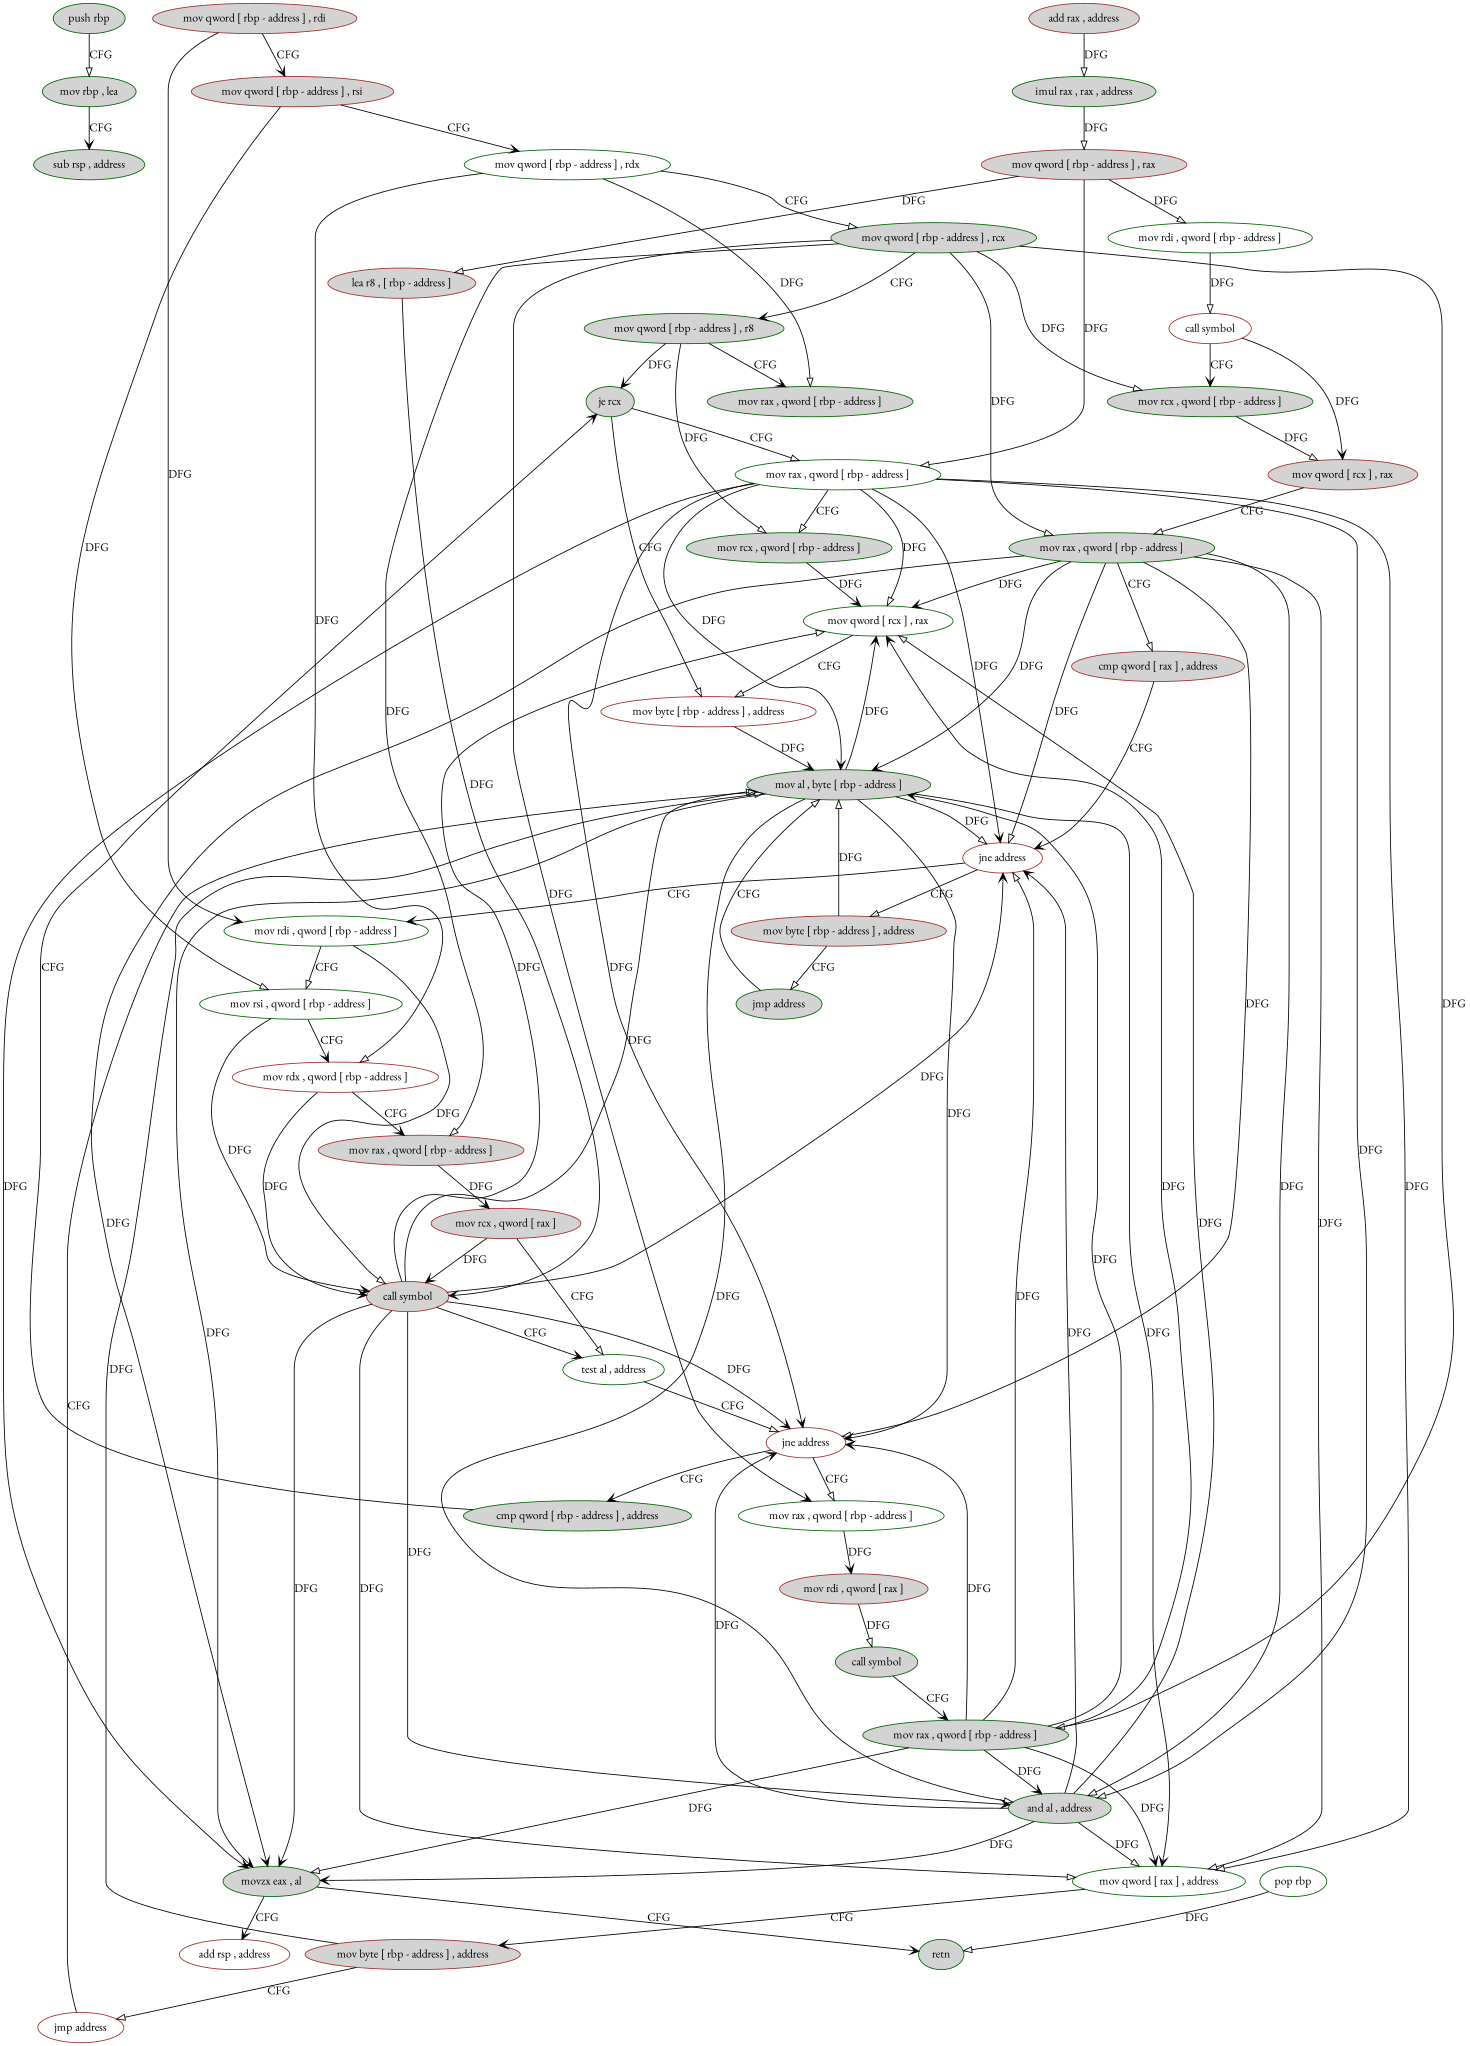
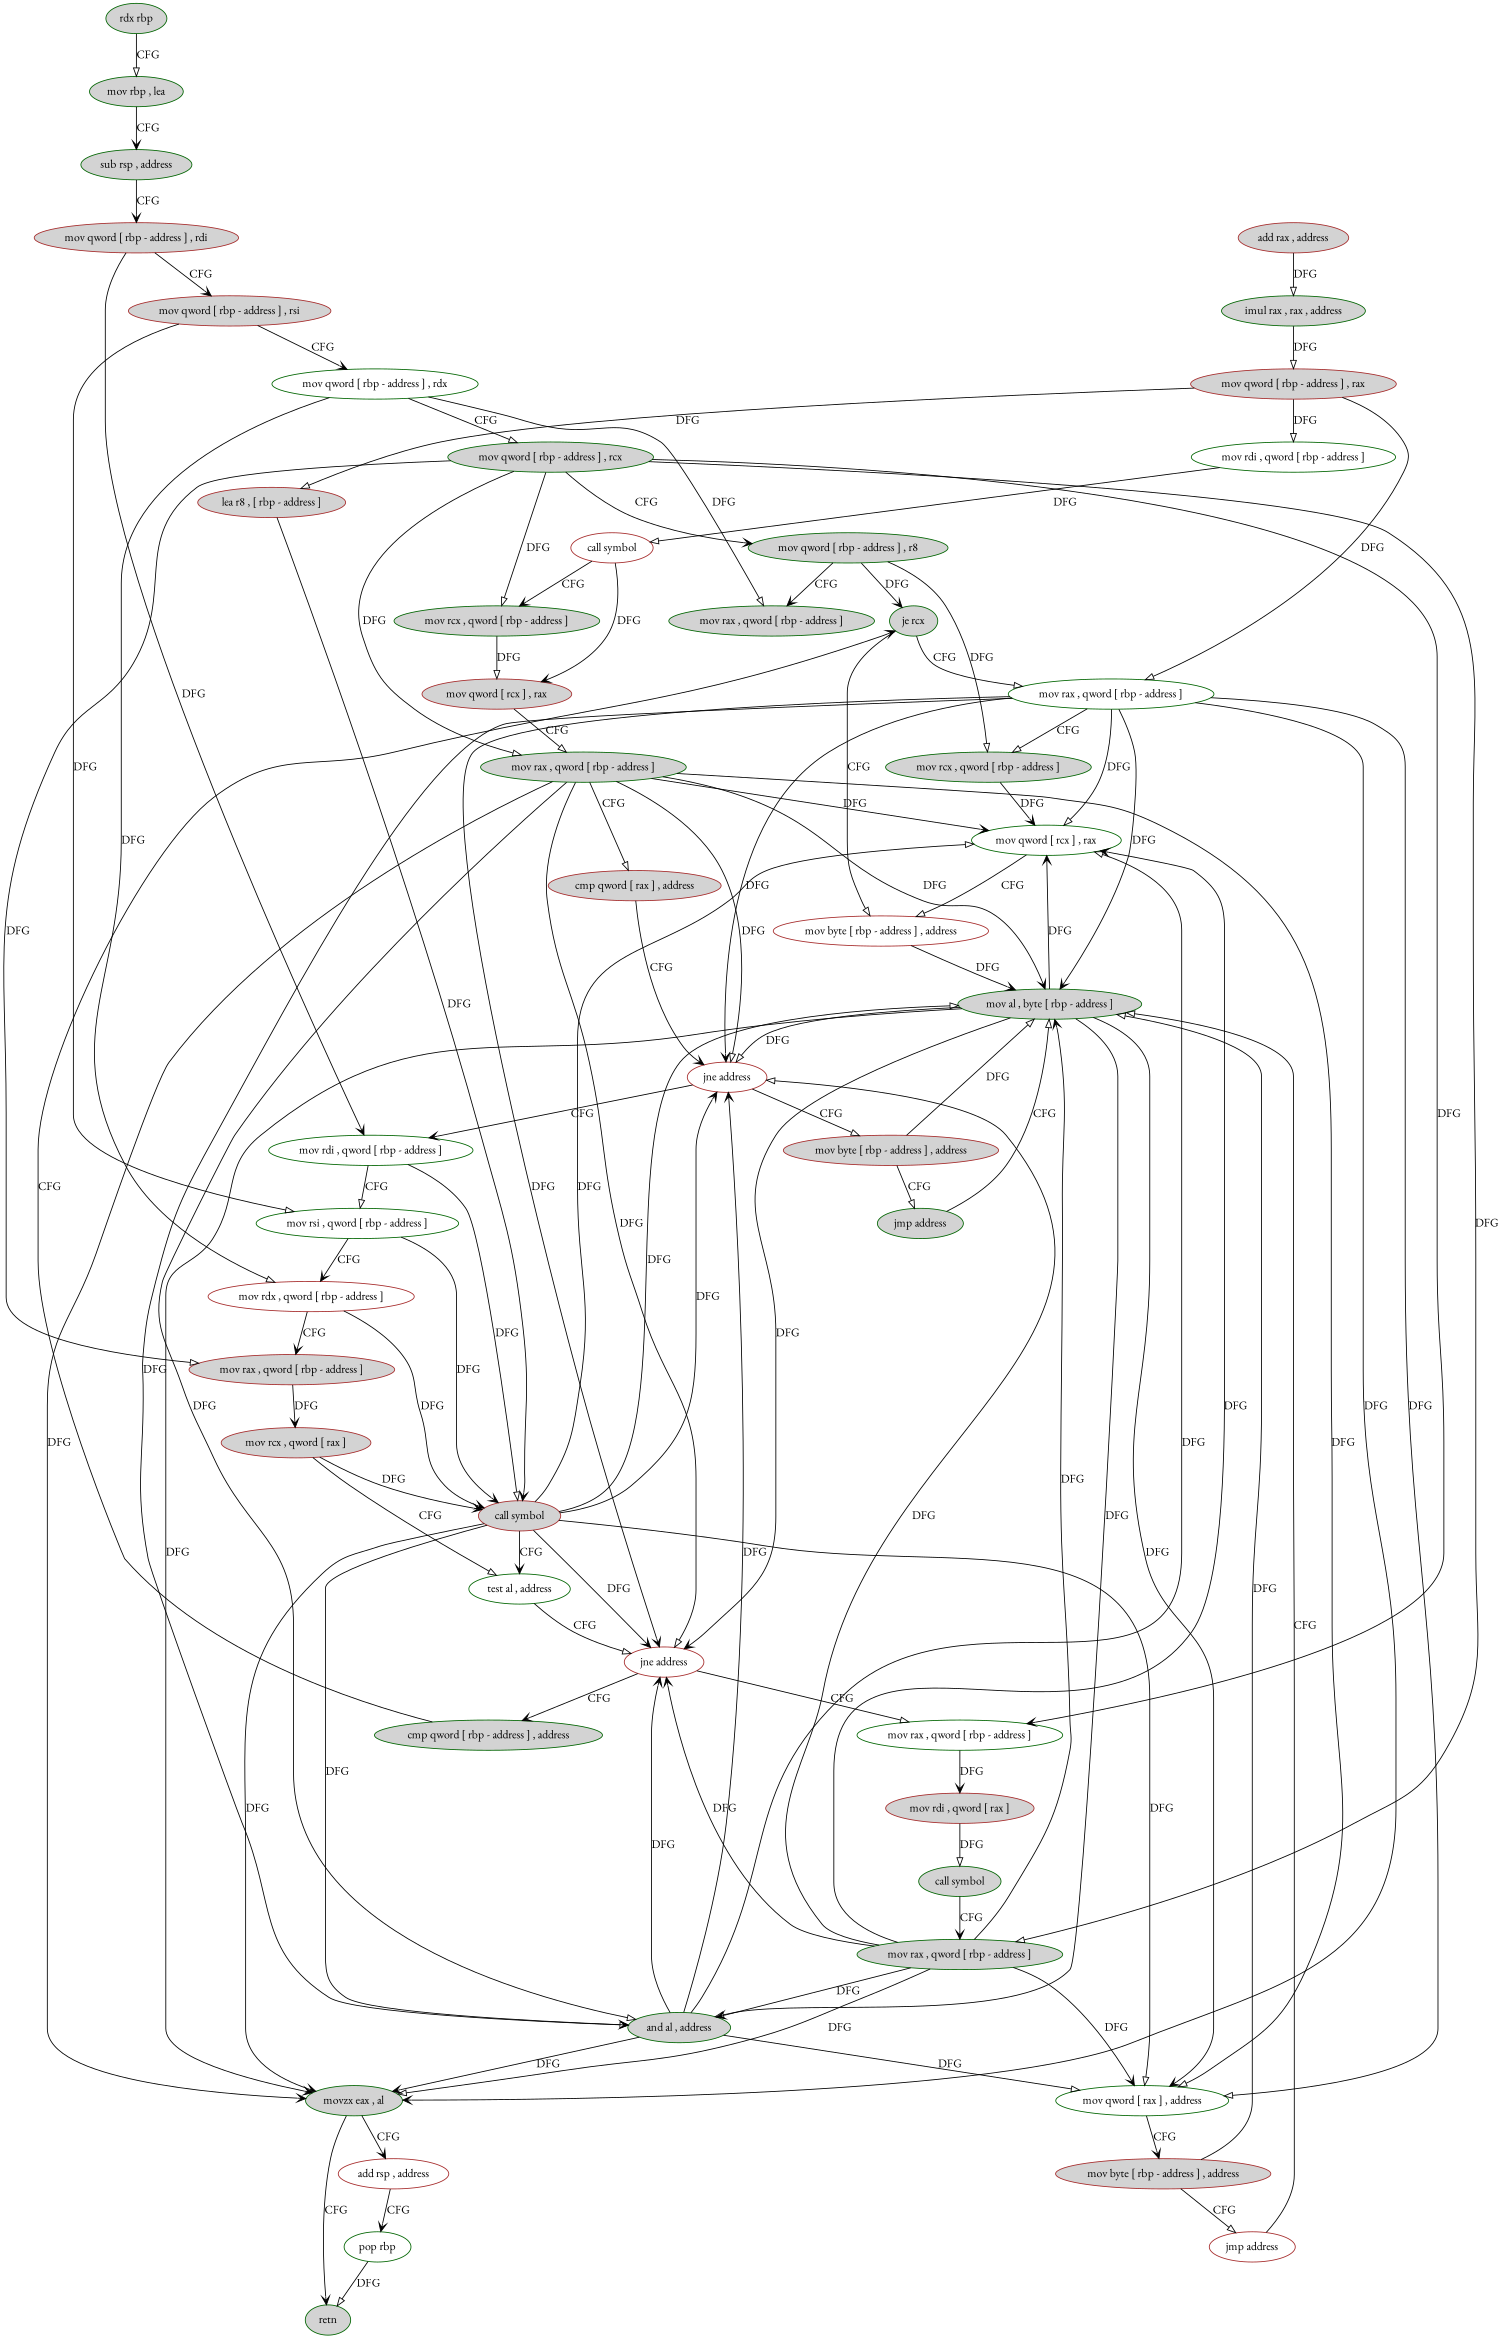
(89, 18) -> (136, 18)
none -> (136, 197)
none -> (386, 2206)
